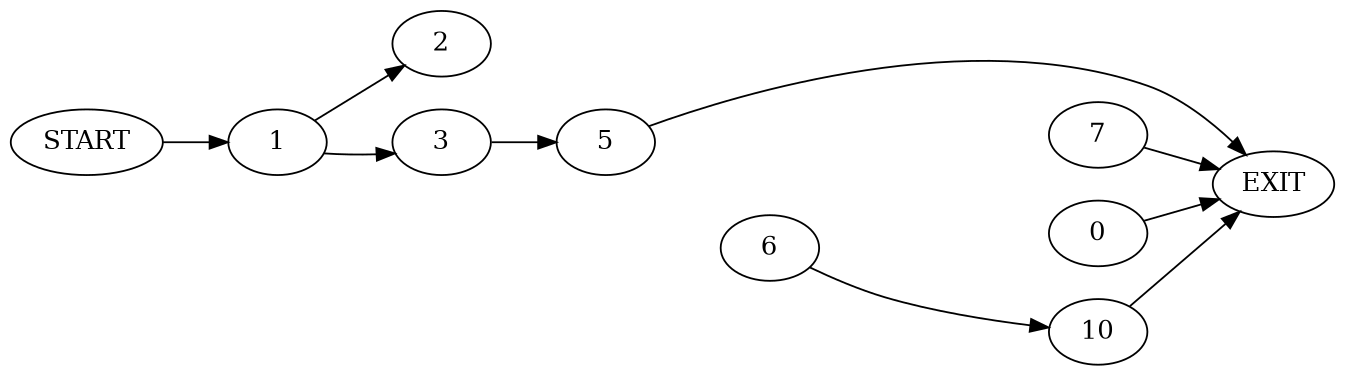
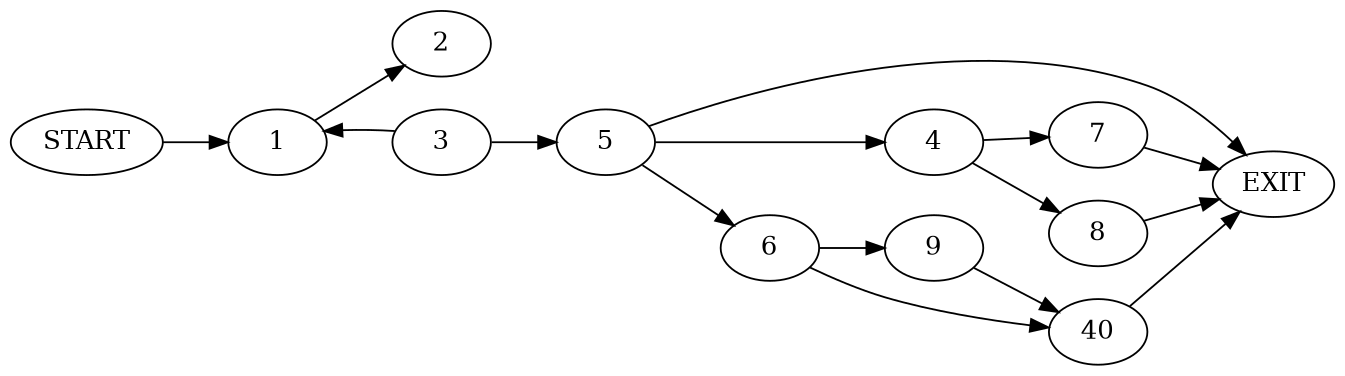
none -> (934, 142)
(350, 154) -> (369, 130)
none -> (680, 190)
(1098, 233) -> (1098, 233)
none -> (934, 248)
(1098, 332) -> (1098, 332)
